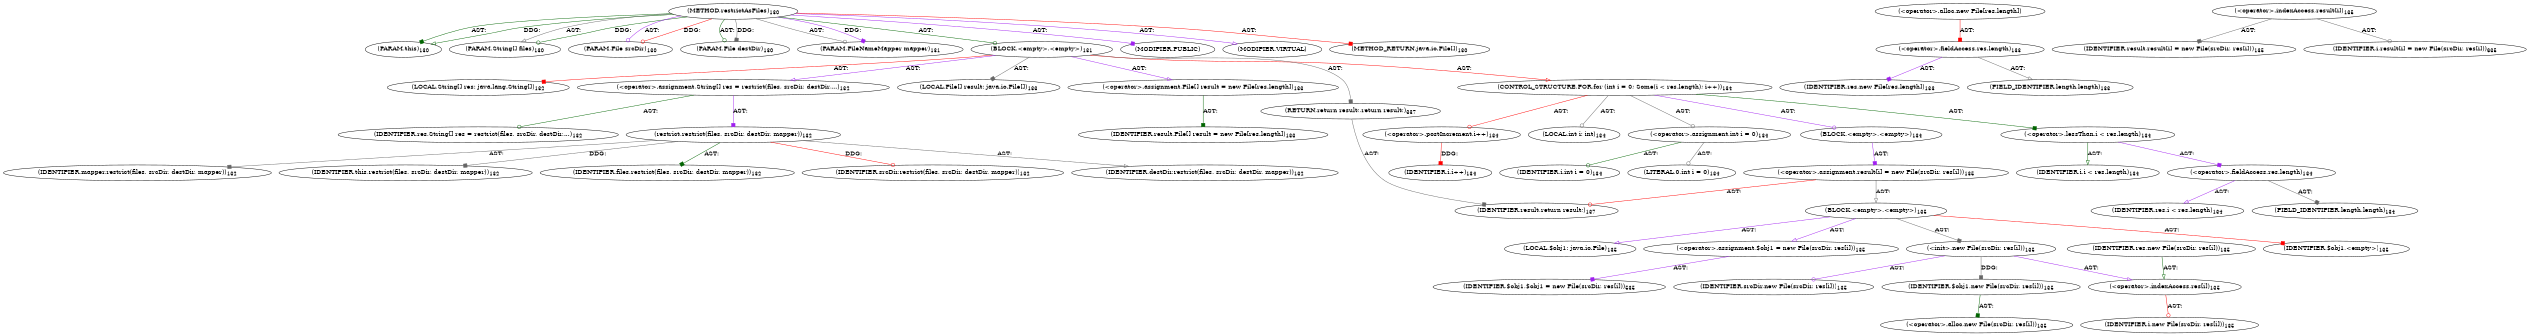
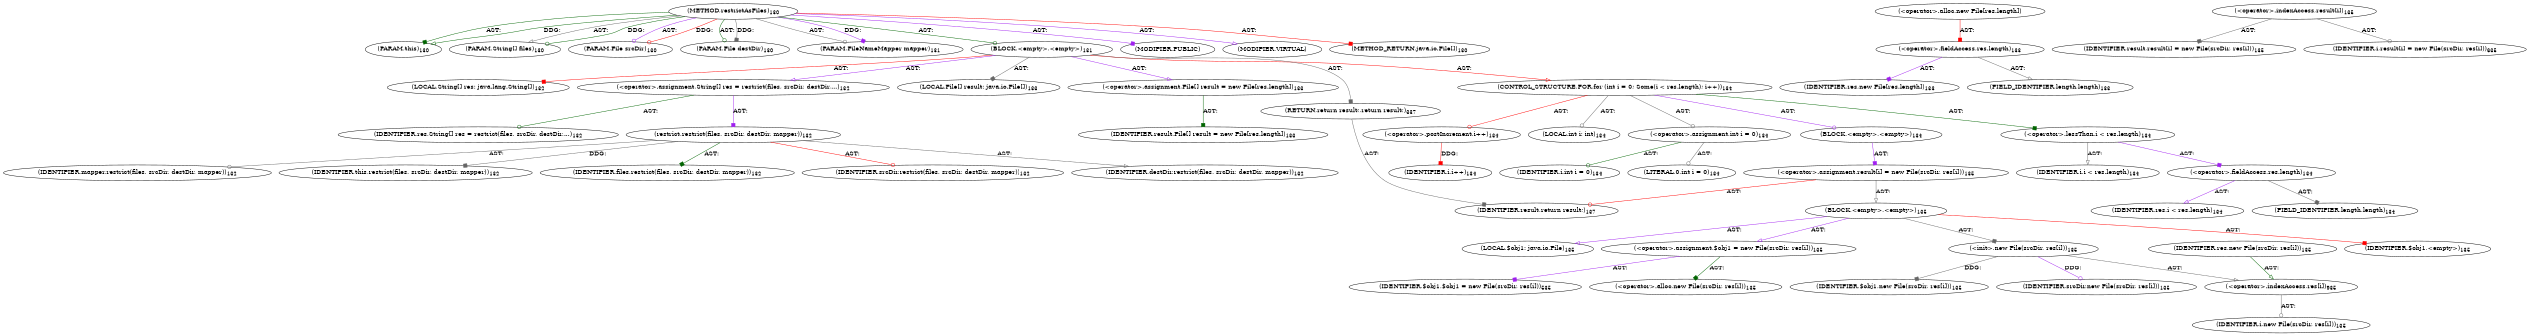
(2088, 152) -> (2088, 152)
(445, 154) -> (444, 154)
(855, 154) -> (854, 154)
(1898, 268) -> (2074, 268)
(2071, 268) -> (2150, 268)
(2215, 286) -> (2331, 286)
(1979, 304) -> (1709, 267)
(2167, 304) -> (2281, 304)
